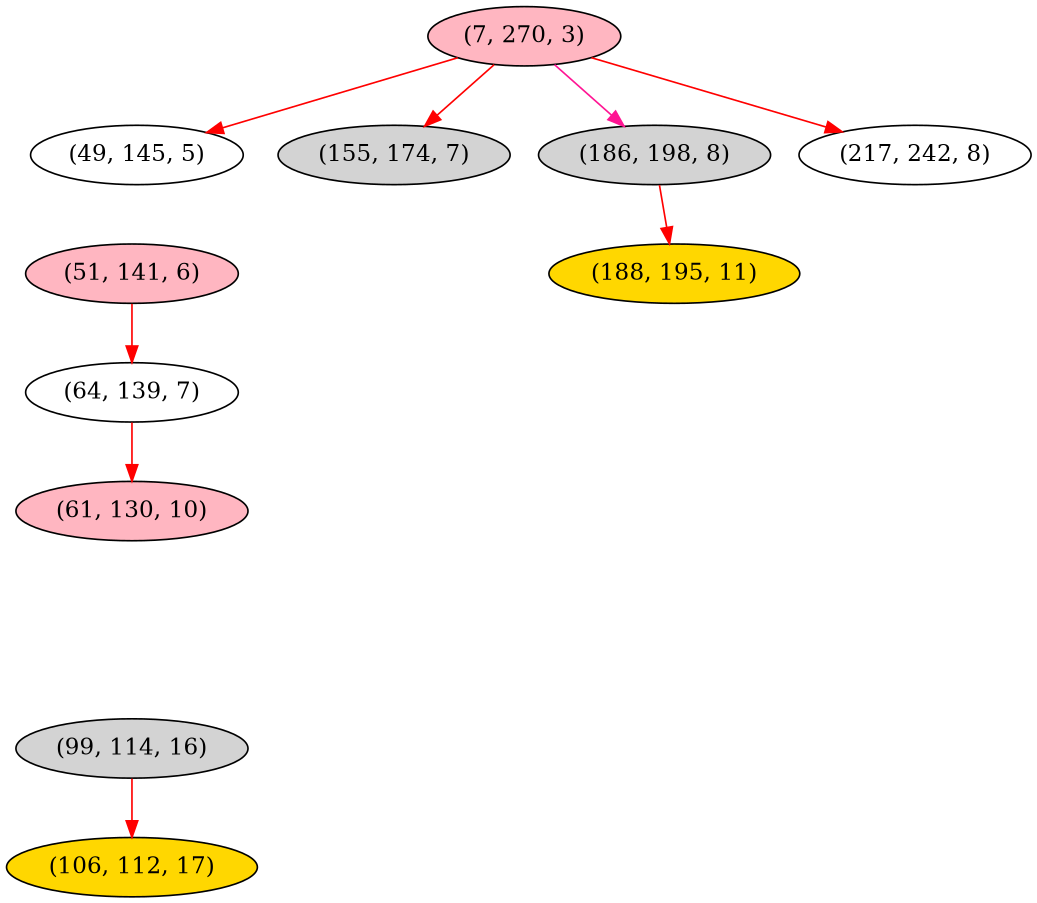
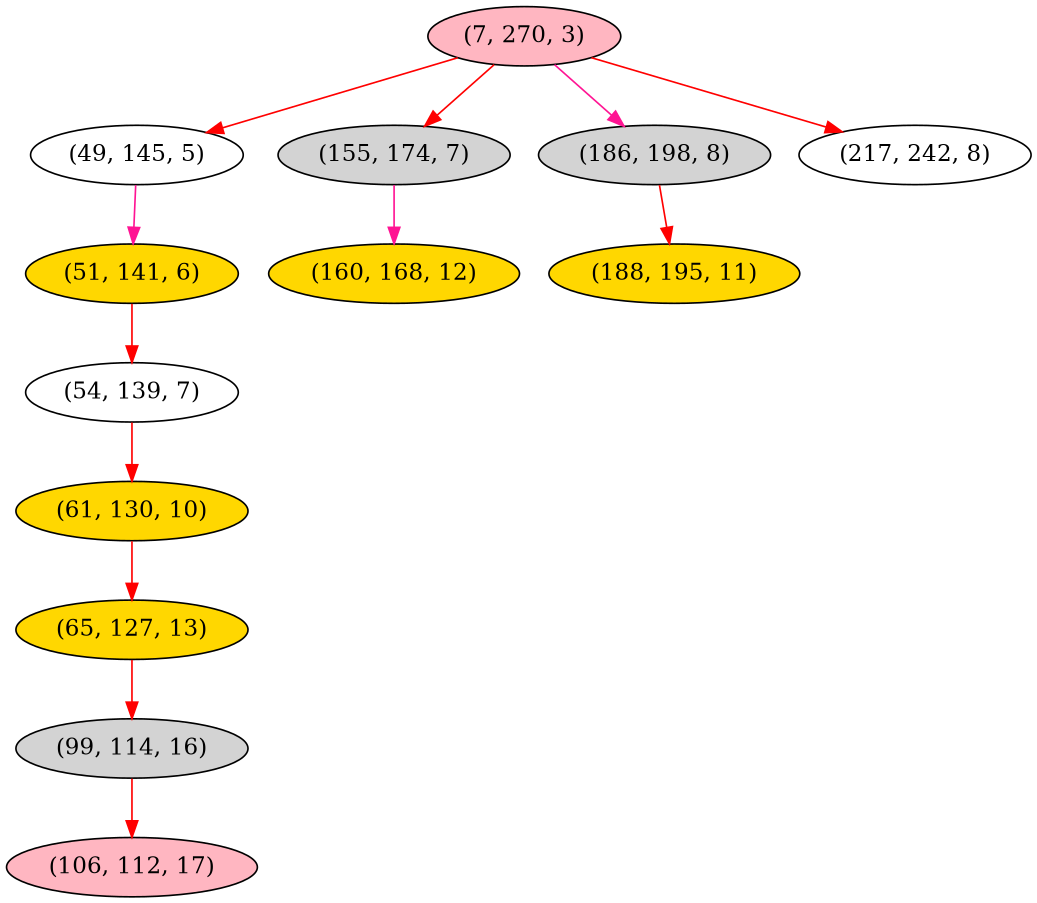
none -> (135, 206)
(132, 274) -> (132, 274)
none -> (394, 274)
(132, 392) -> (132, 392)
(132, 511) -> (132, 511)
none -> (132, 630)
(132, 867) -> (132, 867)
